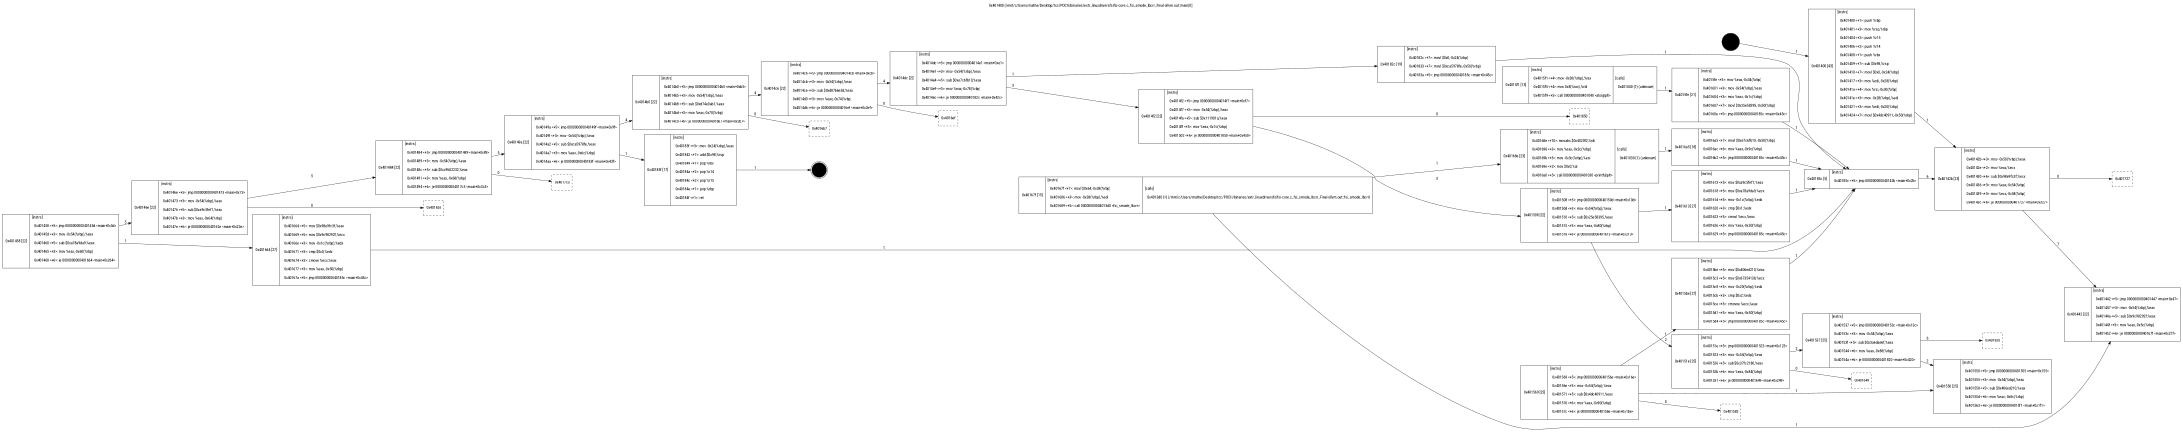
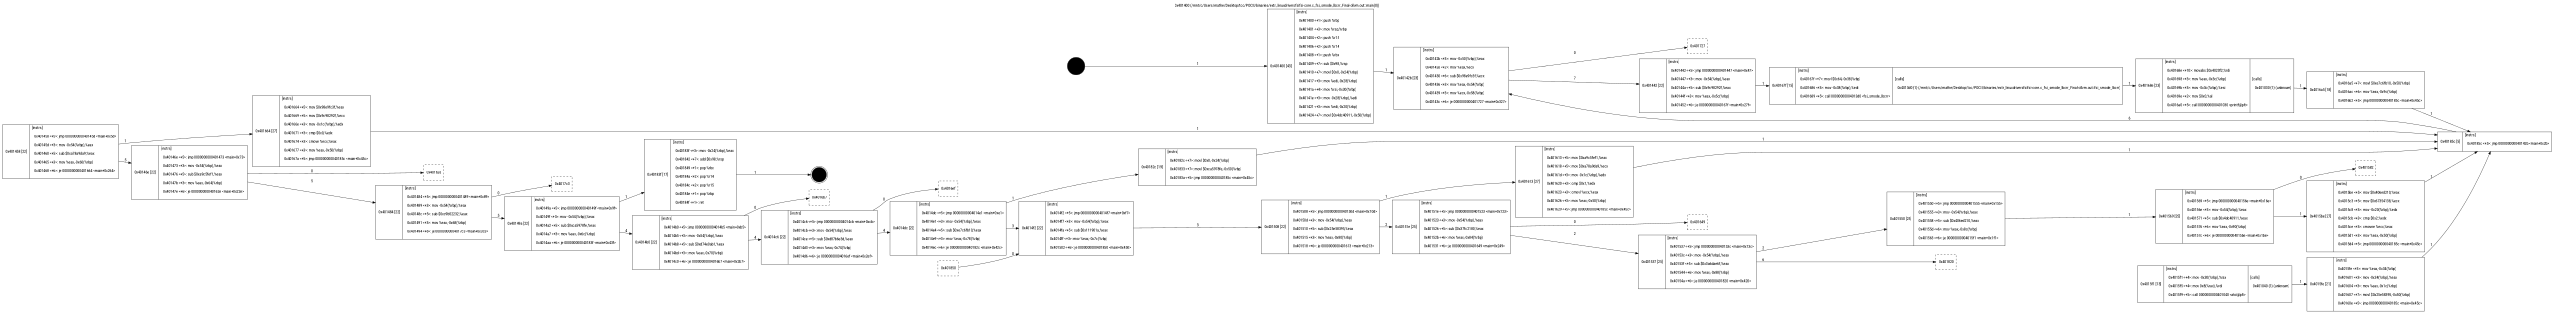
(1410, 116) -> (988, 263)
(1785, 393) -> (2079, 218)
(1644, 427) -> (1761, 86)
